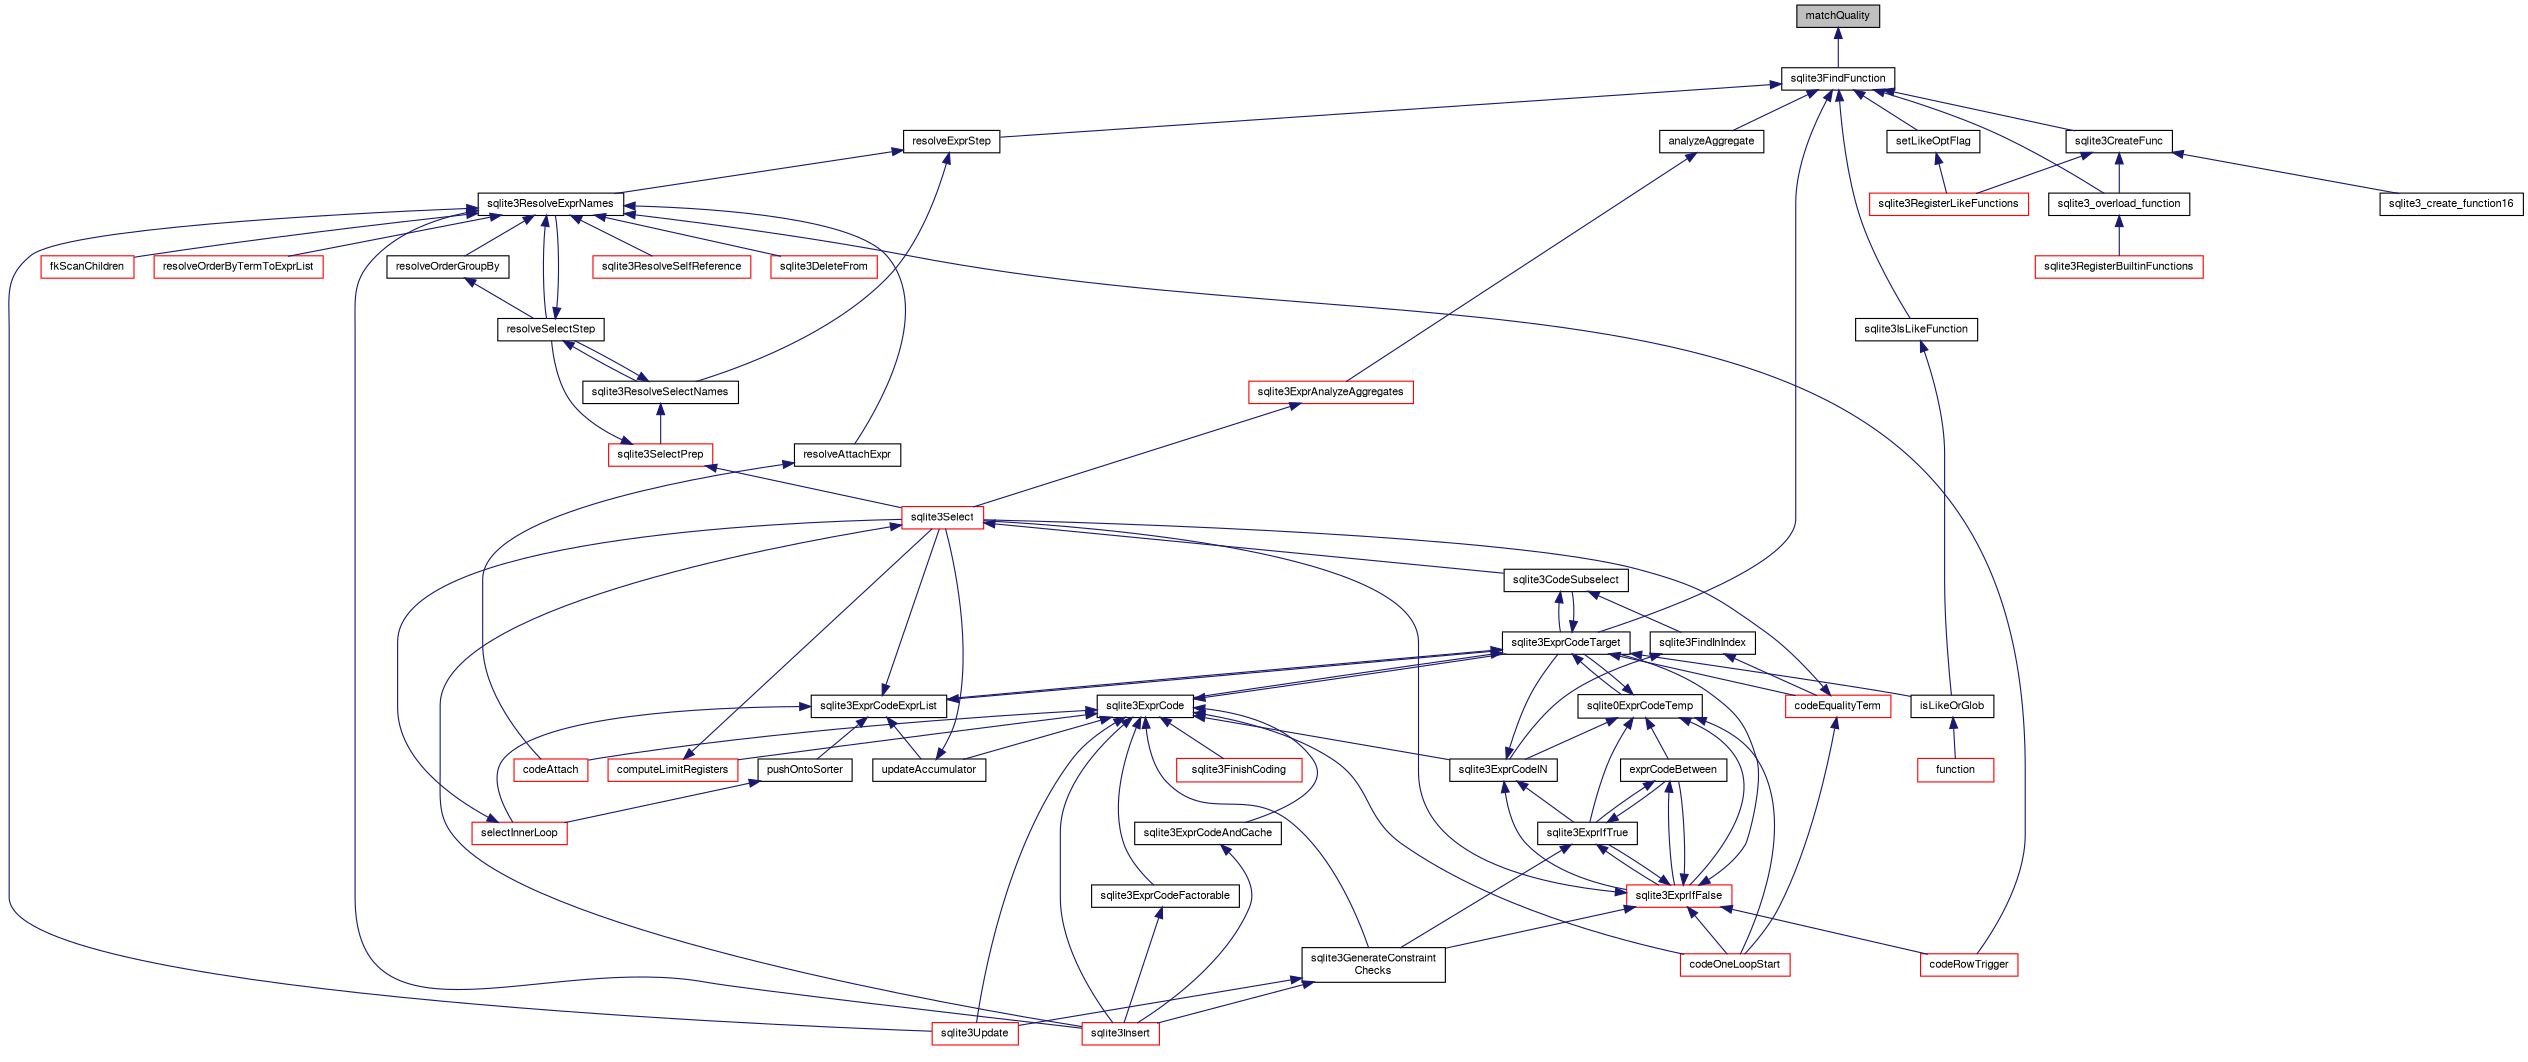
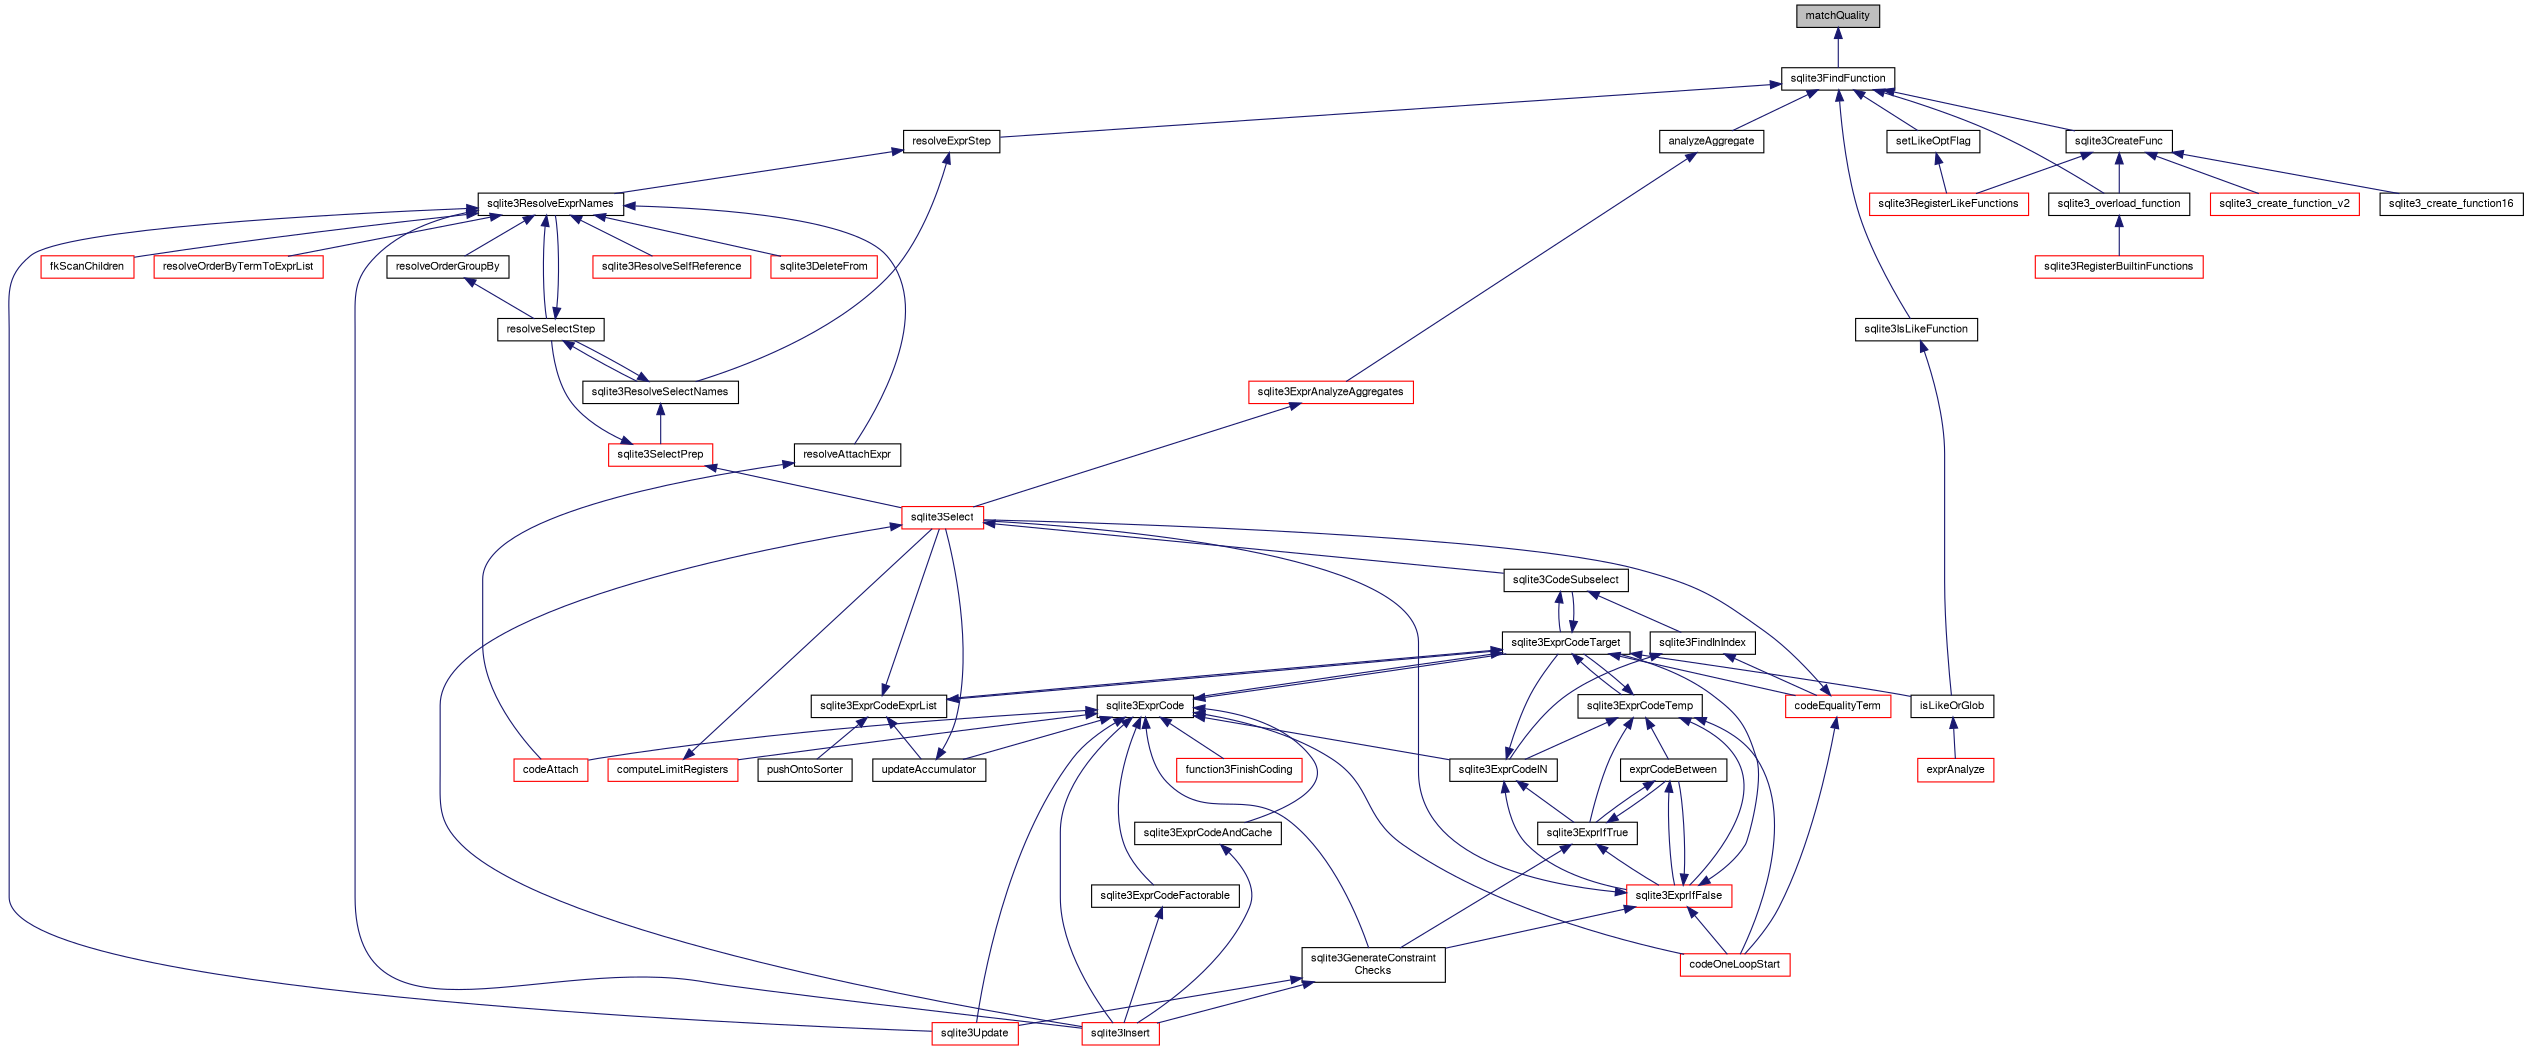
none -> (2285, 204)
(1796, 424) -> none
(1640, 706) -> (1640, 706)
(1239, 770) -> (1239, 770)
(1956, 770) -> (1956, 770)
(520, 833) -> none
(1635, 861) -> none
(1969, 965) -> none
